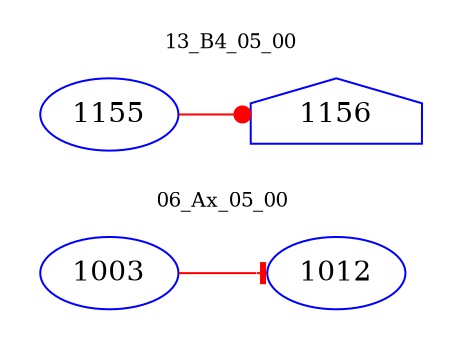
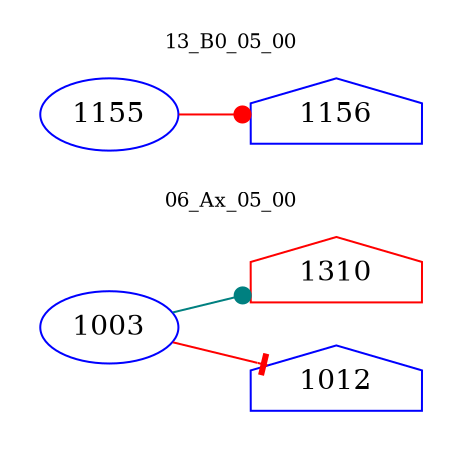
(231, 43) -> (231, 43)
none -> (336, 273)
(336, 273) -> (336, 382)
